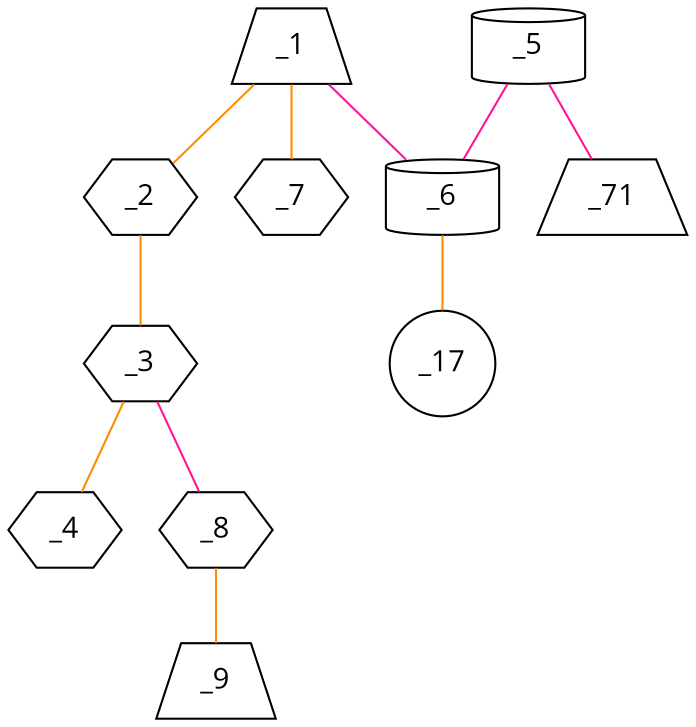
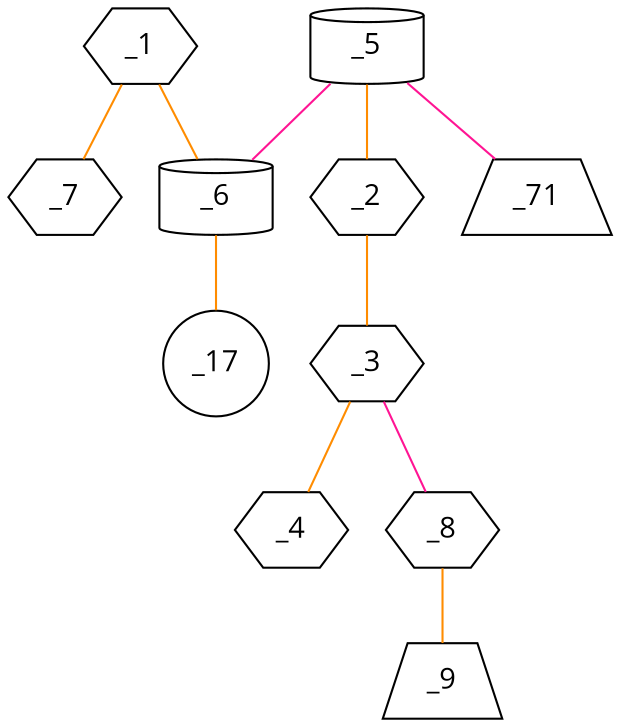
(292, 46) -> (141, 46)
(367, 122) -> (178, 122)
(214, 124) -> (367, 122)
